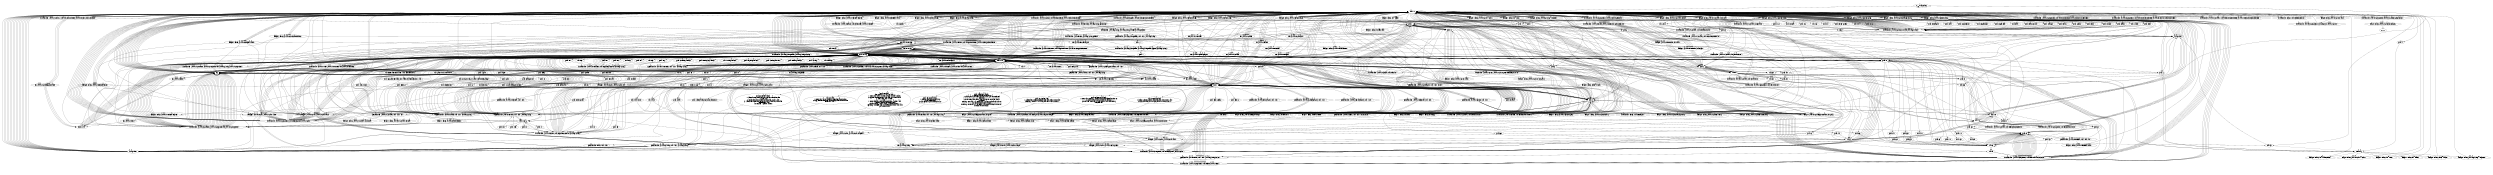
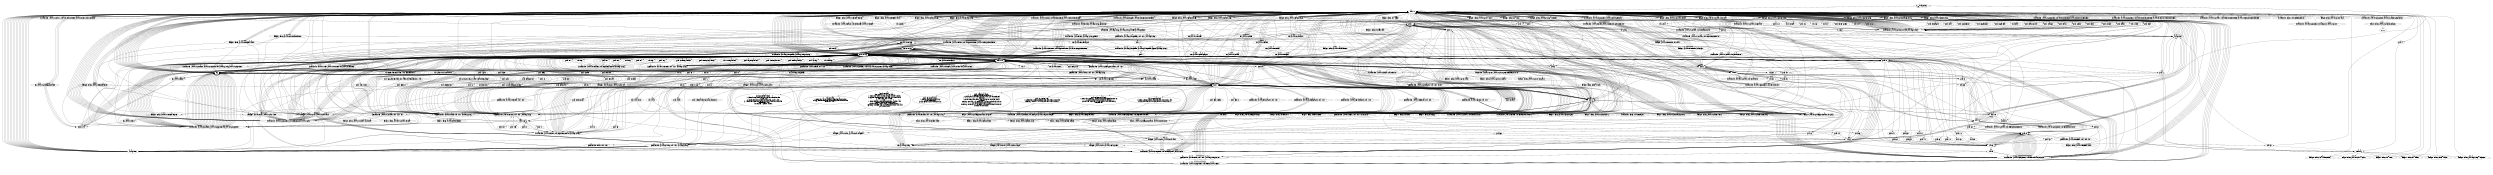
none -> (1494, 79)
none -> (1923, 139)
